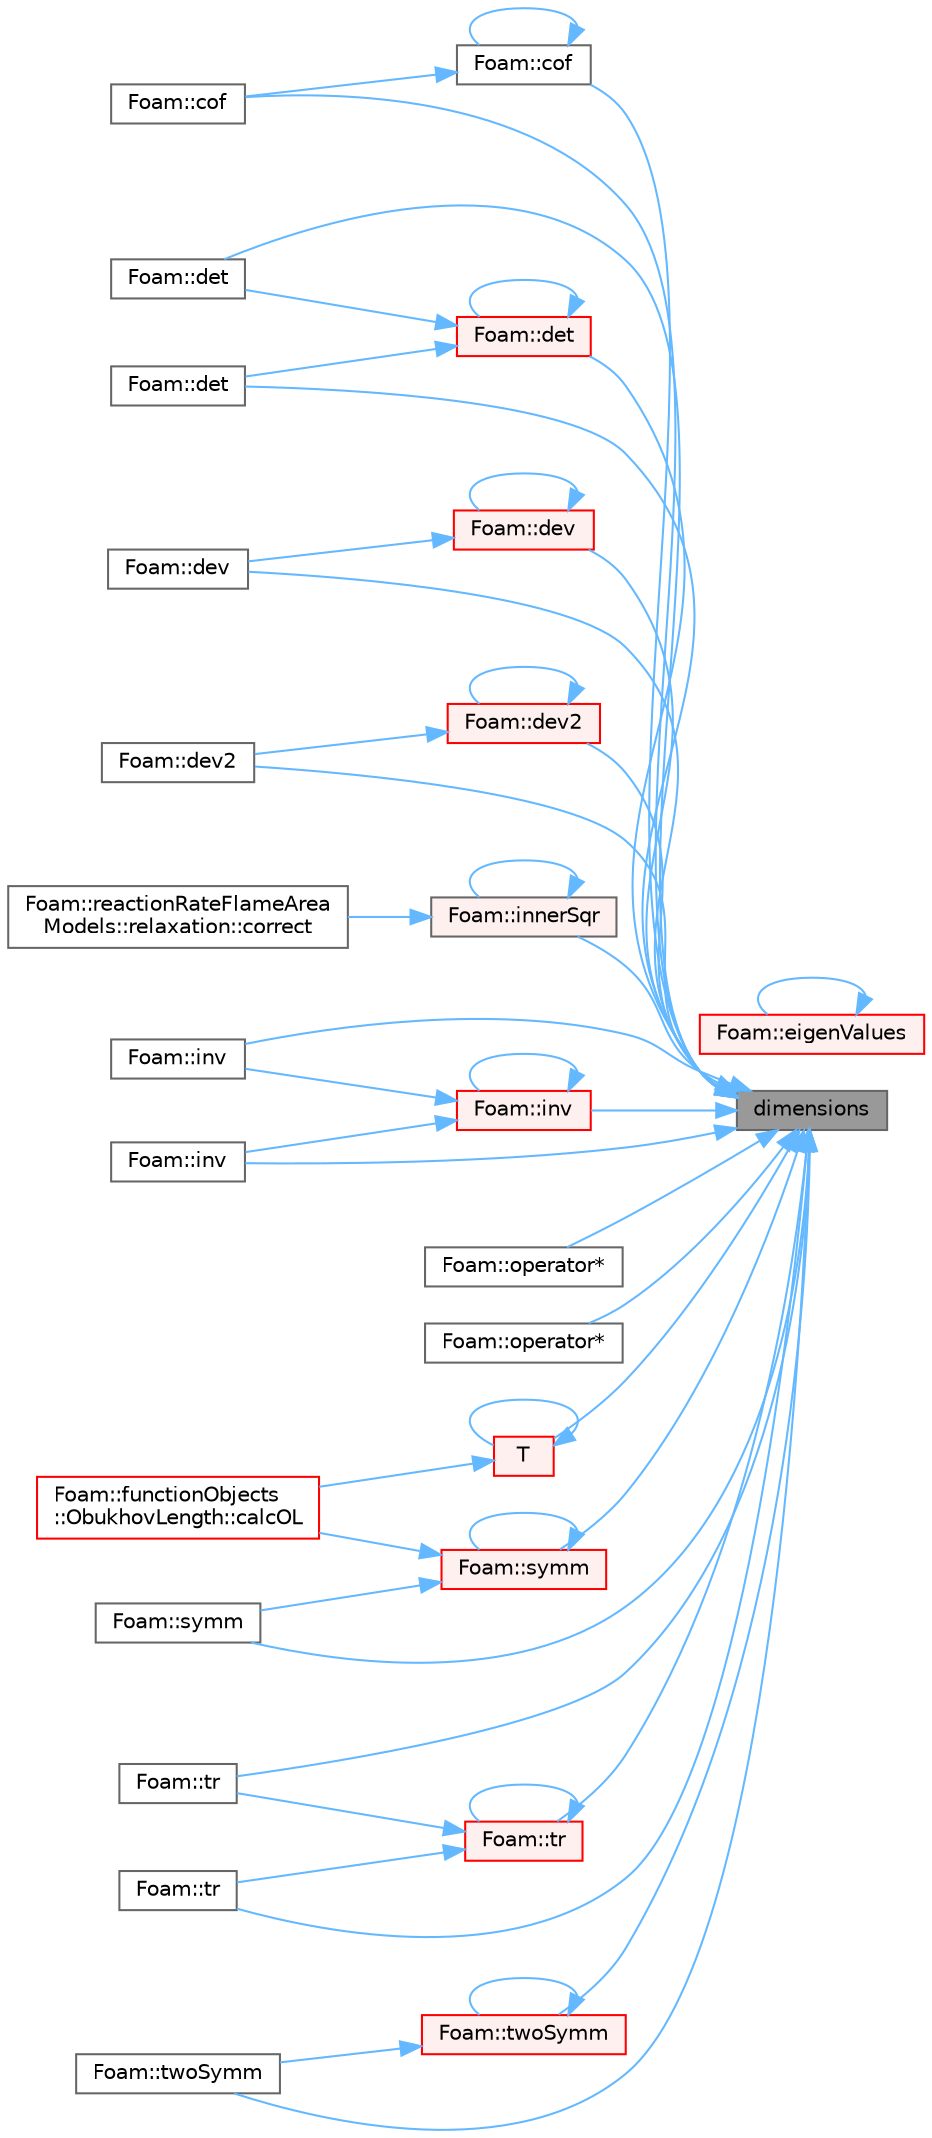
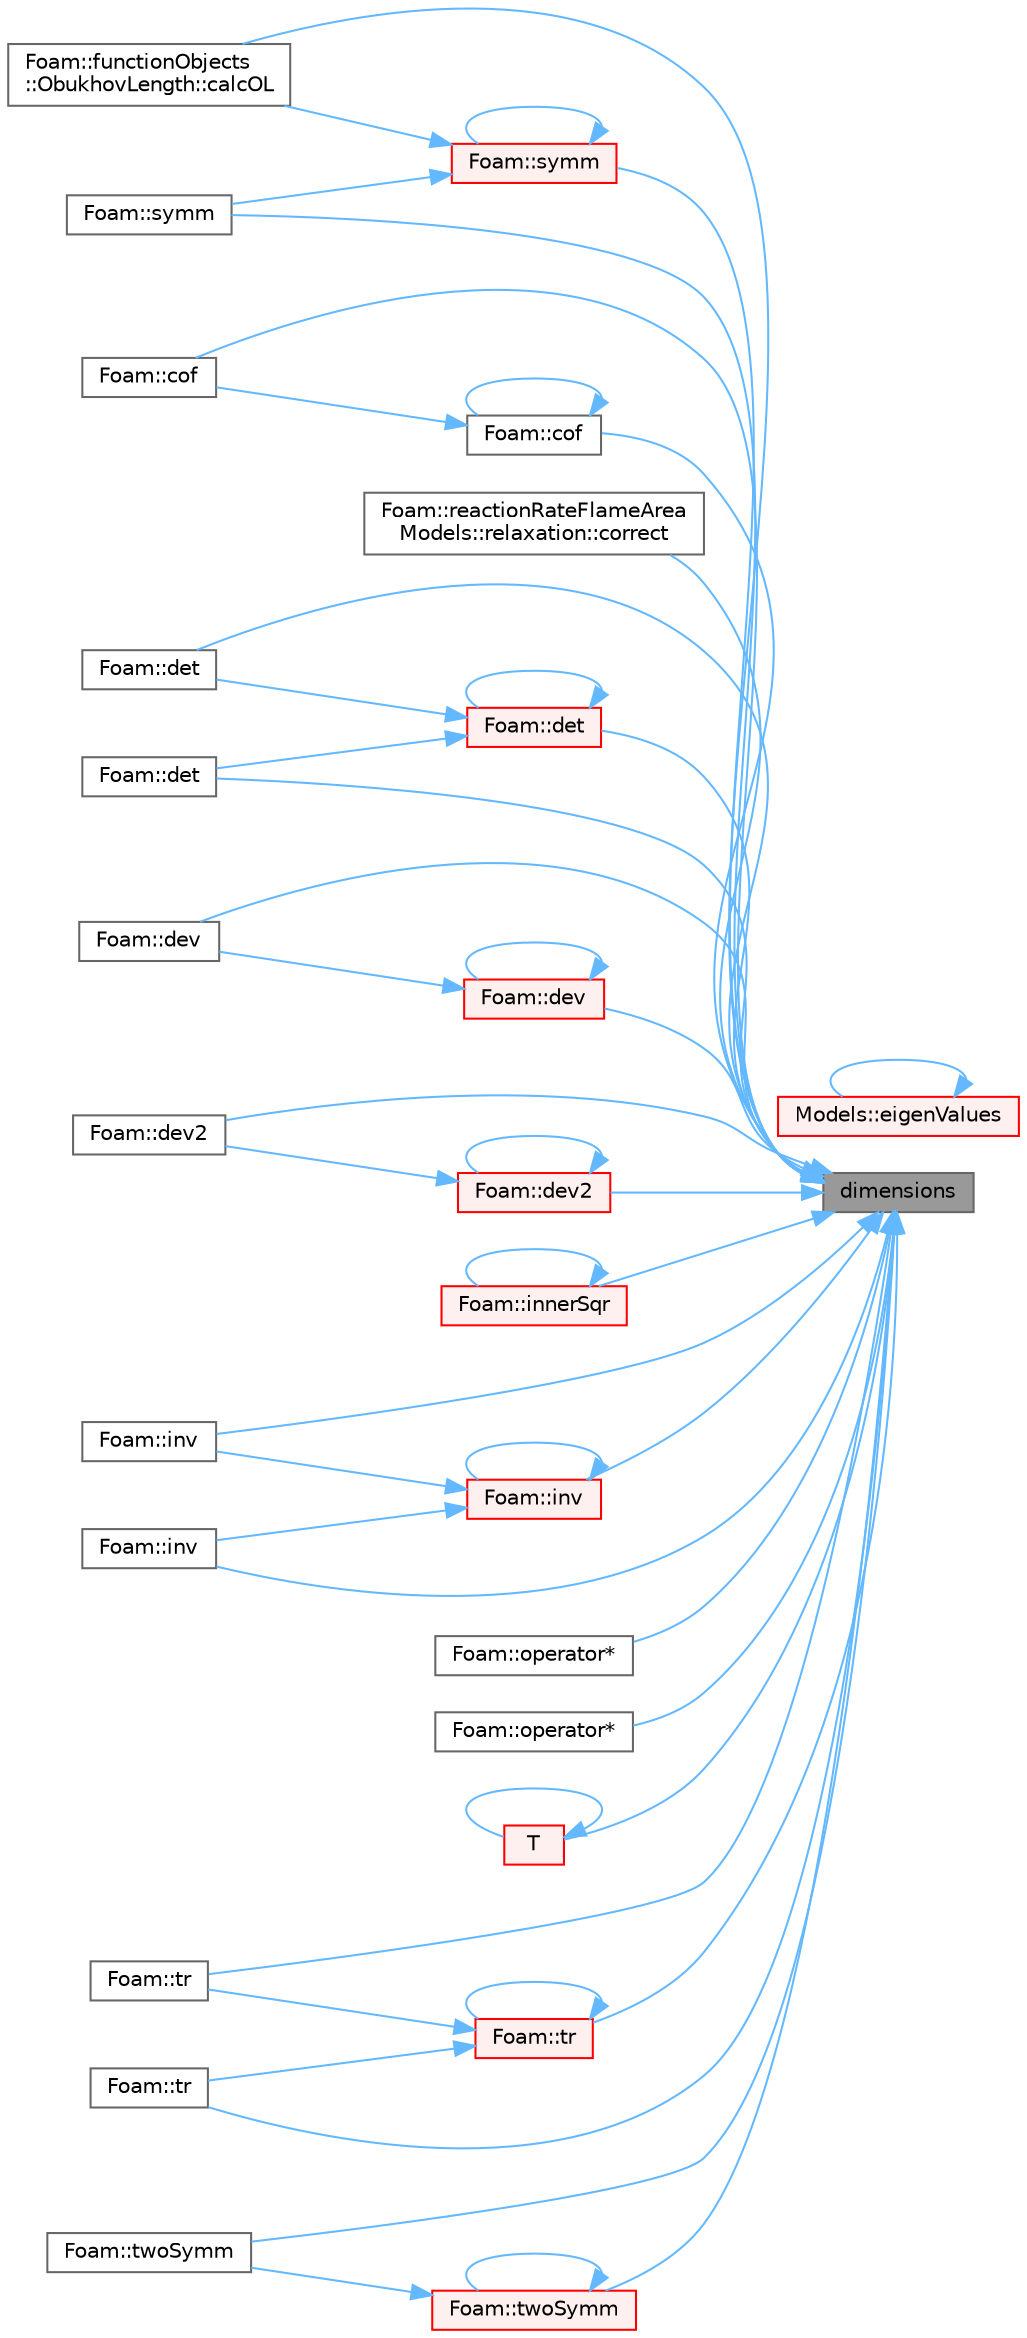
(379, 917) -> (741, 863)
(524, 917) -> (534, 1306)
(812, 1034) -> (898, 1116)
(396, 1475) -> (766, 393)
(178, 1508) -> (149, 75)
